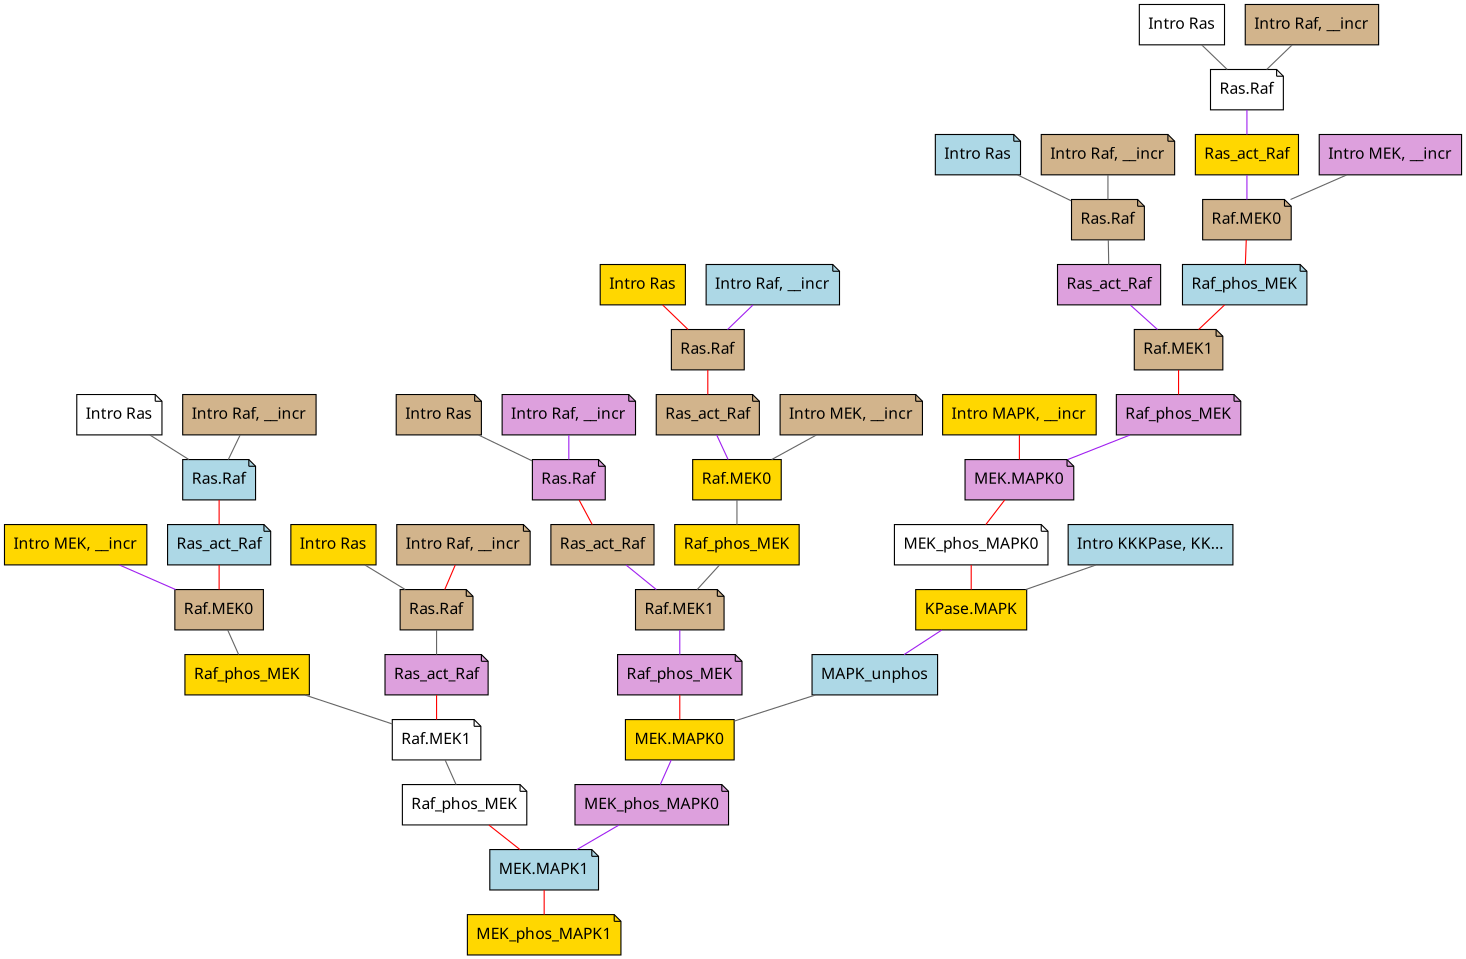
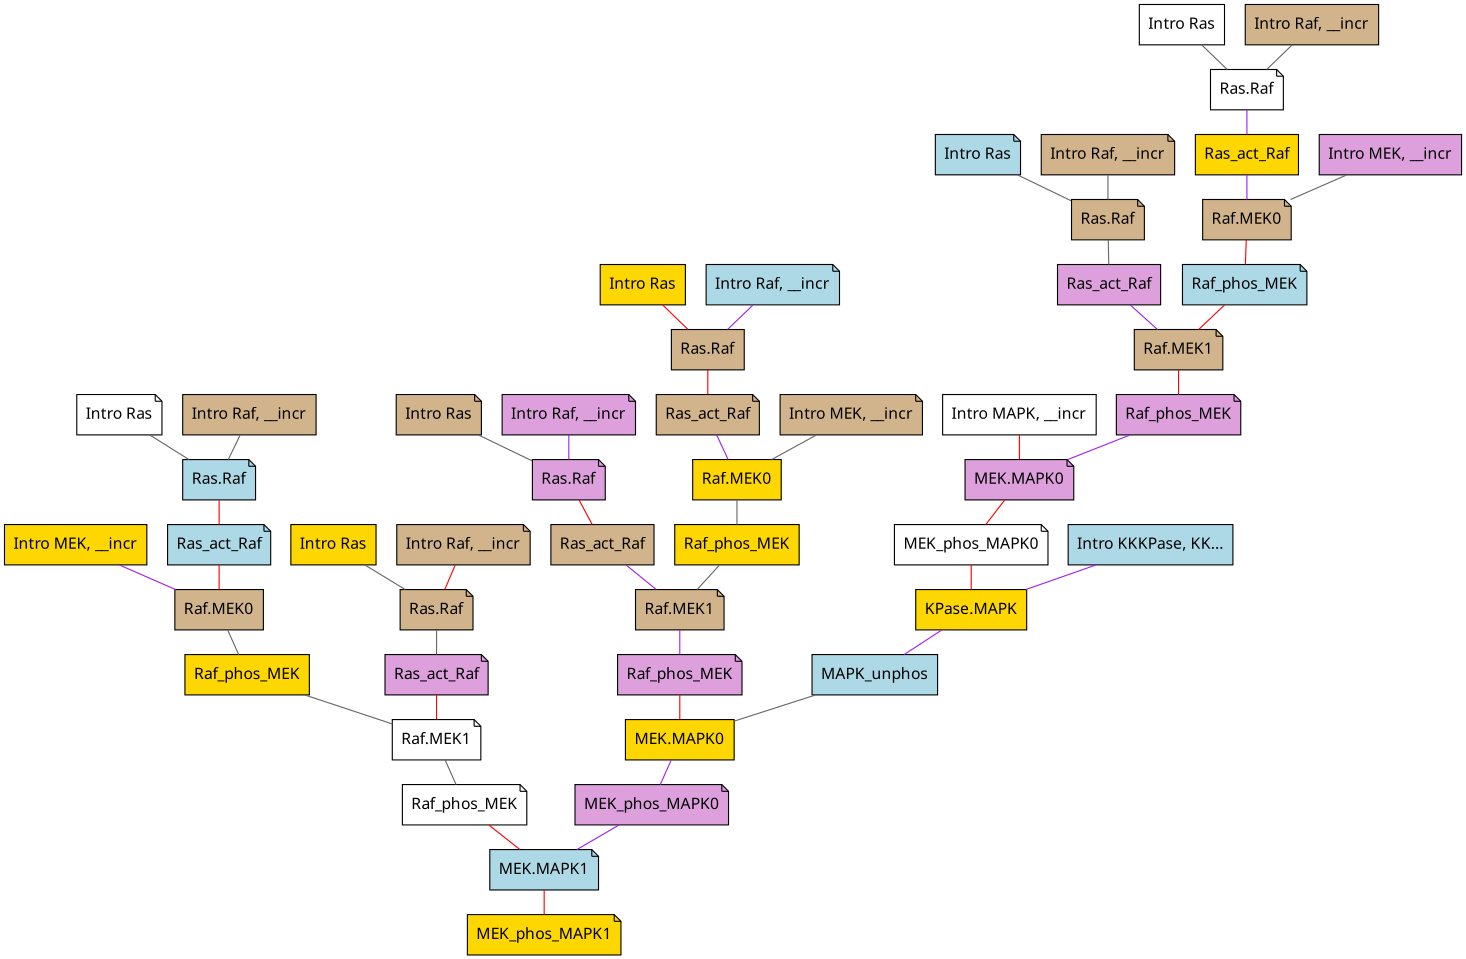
(1019, 415) -> (1019, 415)
(1061, 577) -> (1061, 577)
